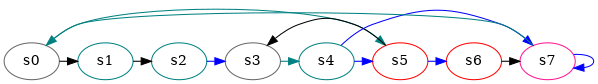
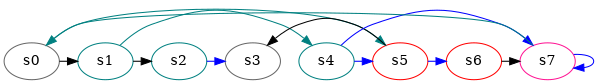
(284, 61) -> (211, 11)
